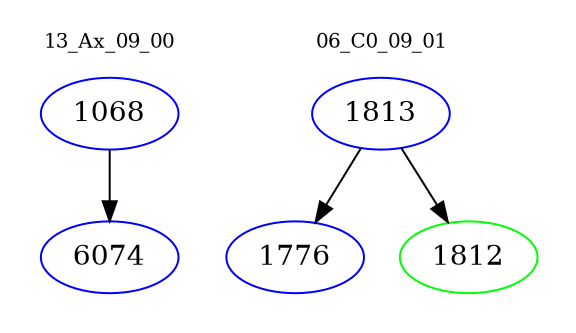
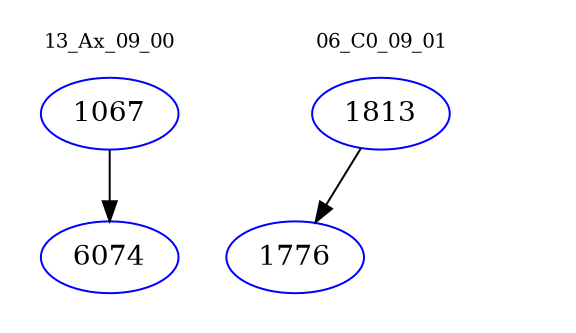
(110, 114) -> (110, 114)
(469, 257) -> none
